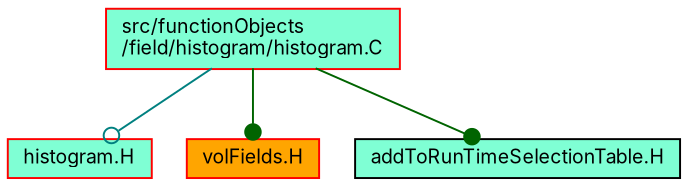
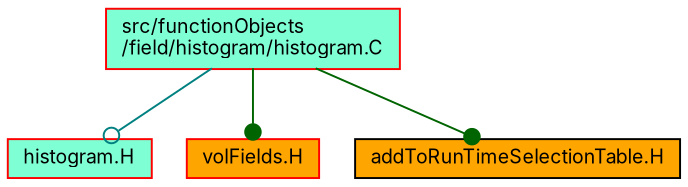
(518, 159) -> (518, 159)
